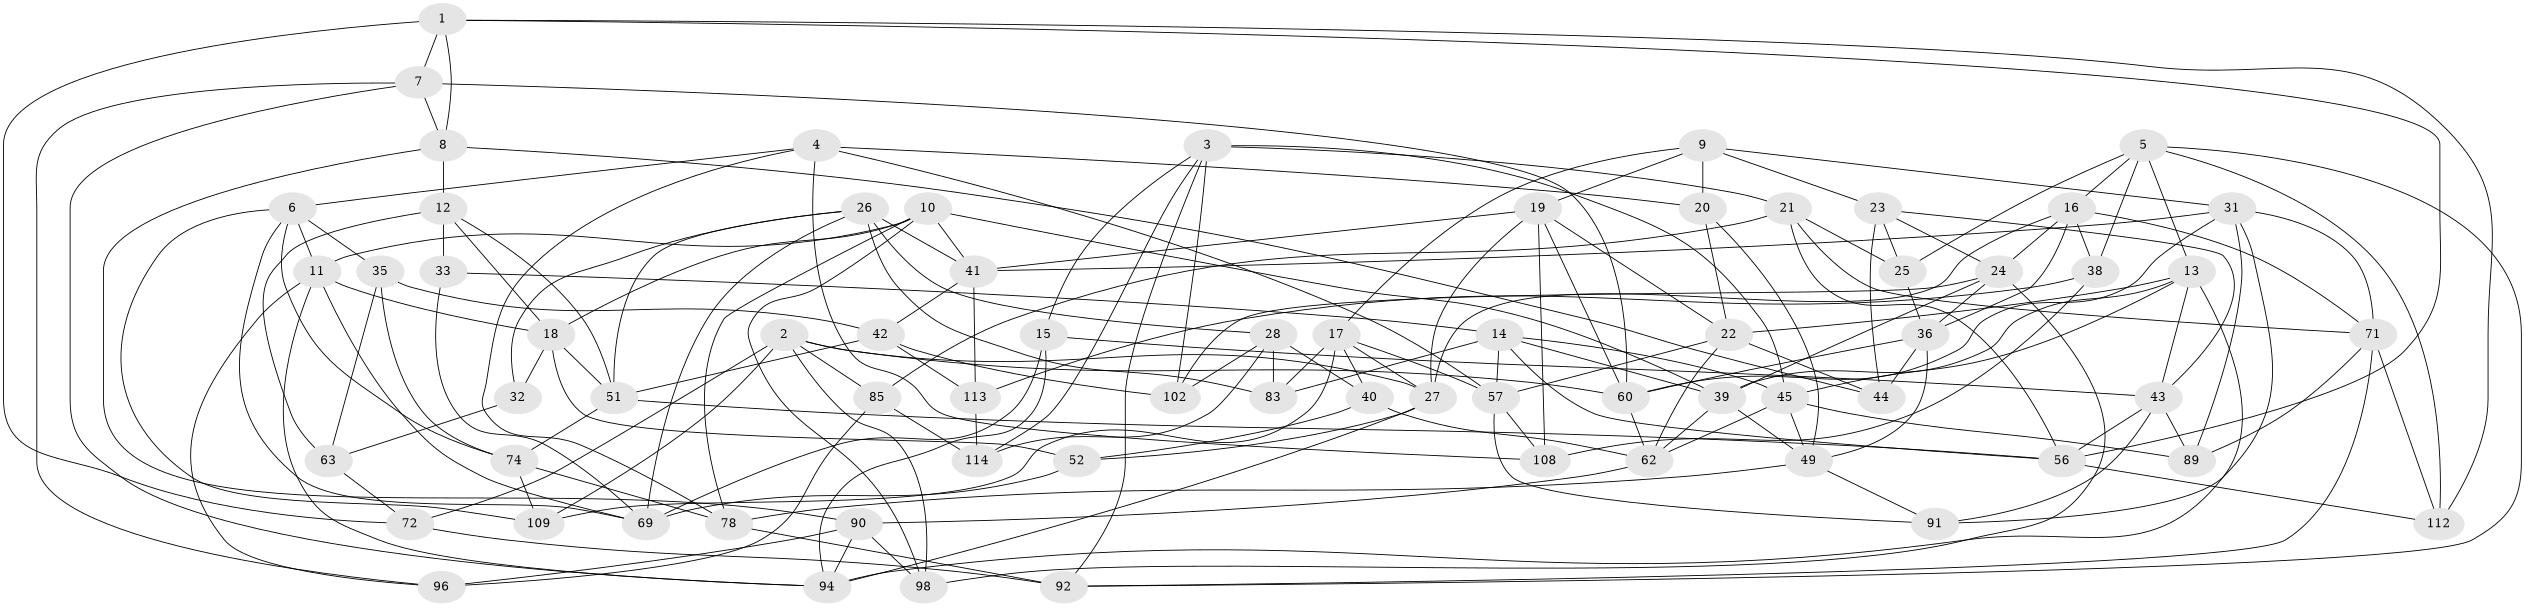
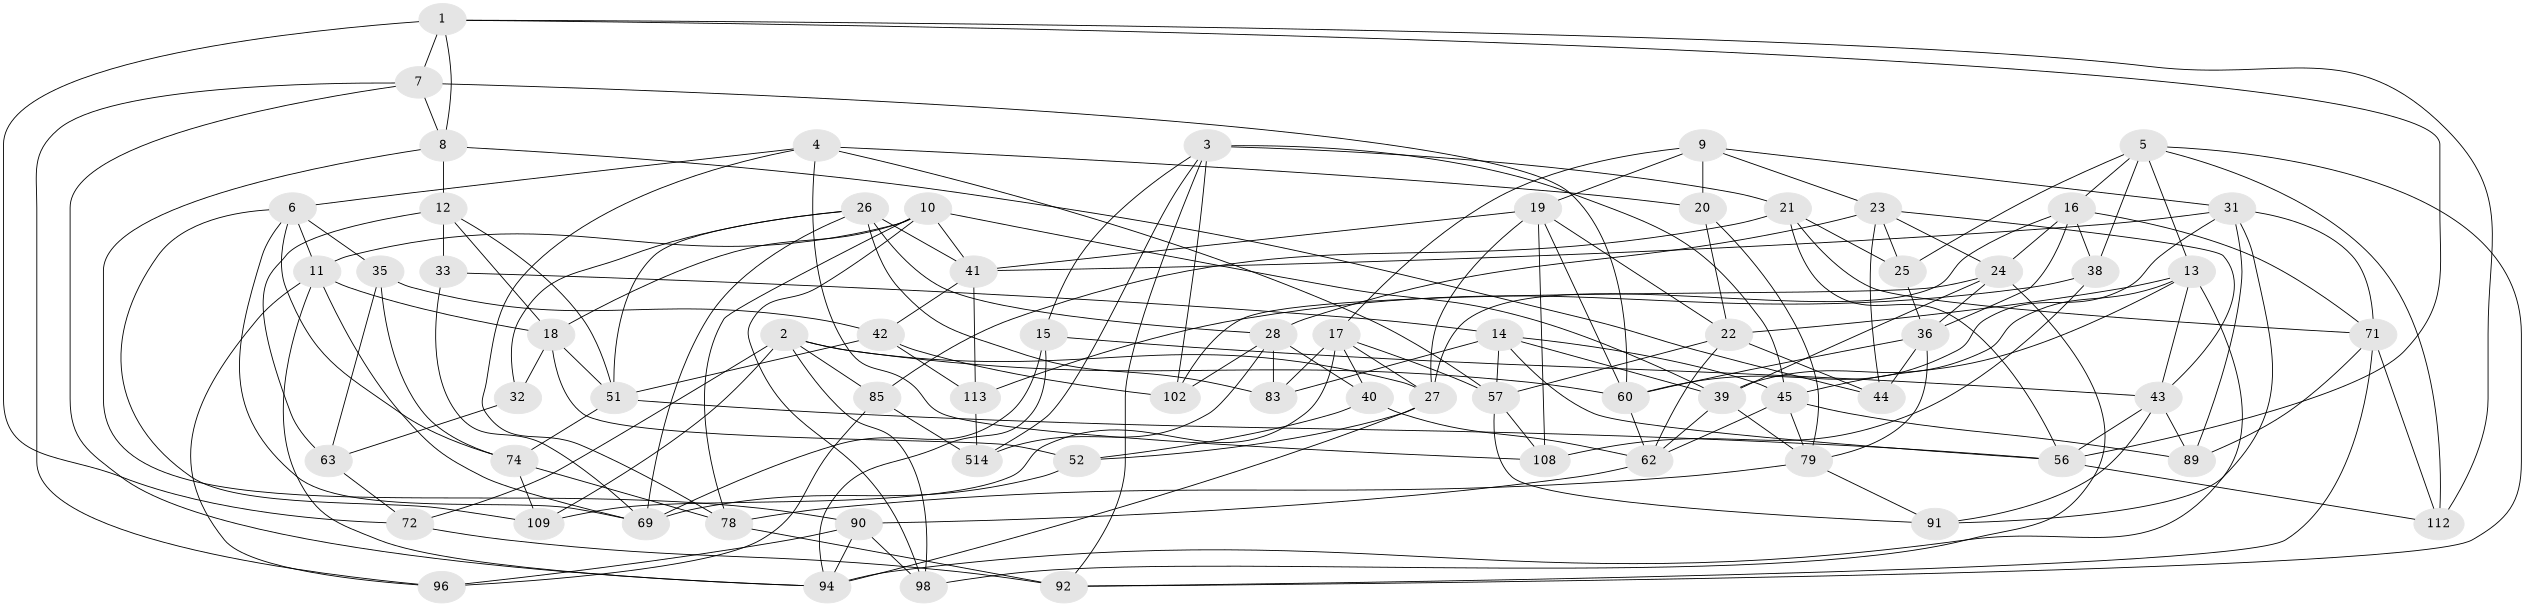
none -> (1572, 262)
(977, 461) -> (977, 461)
(1809, 461) -> (1809, 461)
